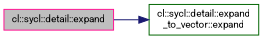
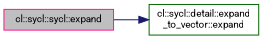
(59, 20) -> (59, 20)
